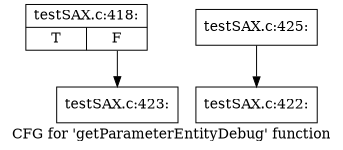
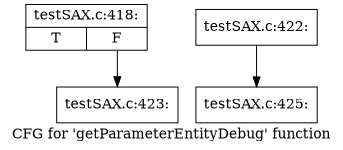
(257, 61) -> (257, 61)
